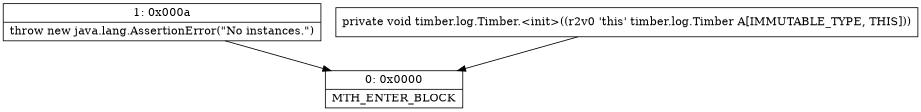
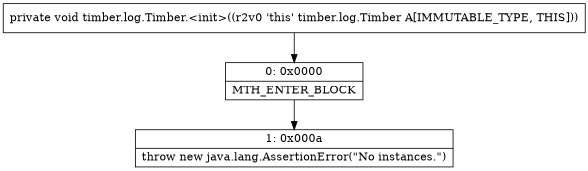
(274, 55) -> (294, 111)
